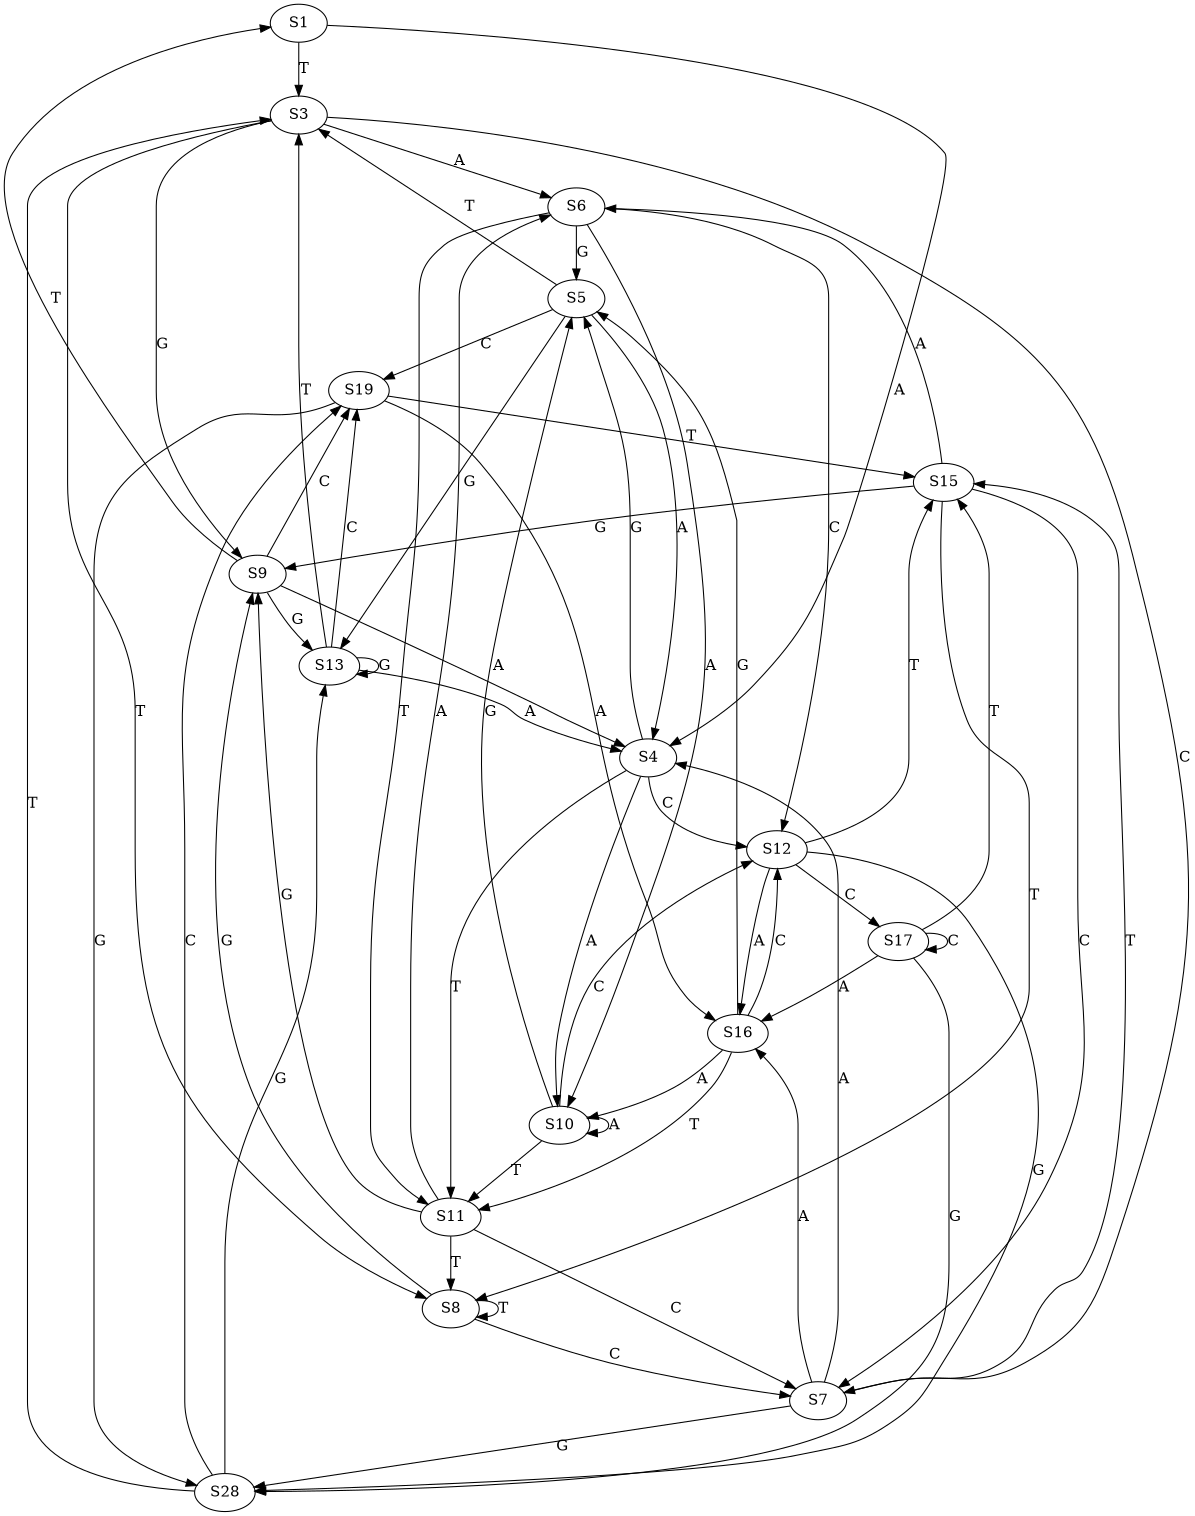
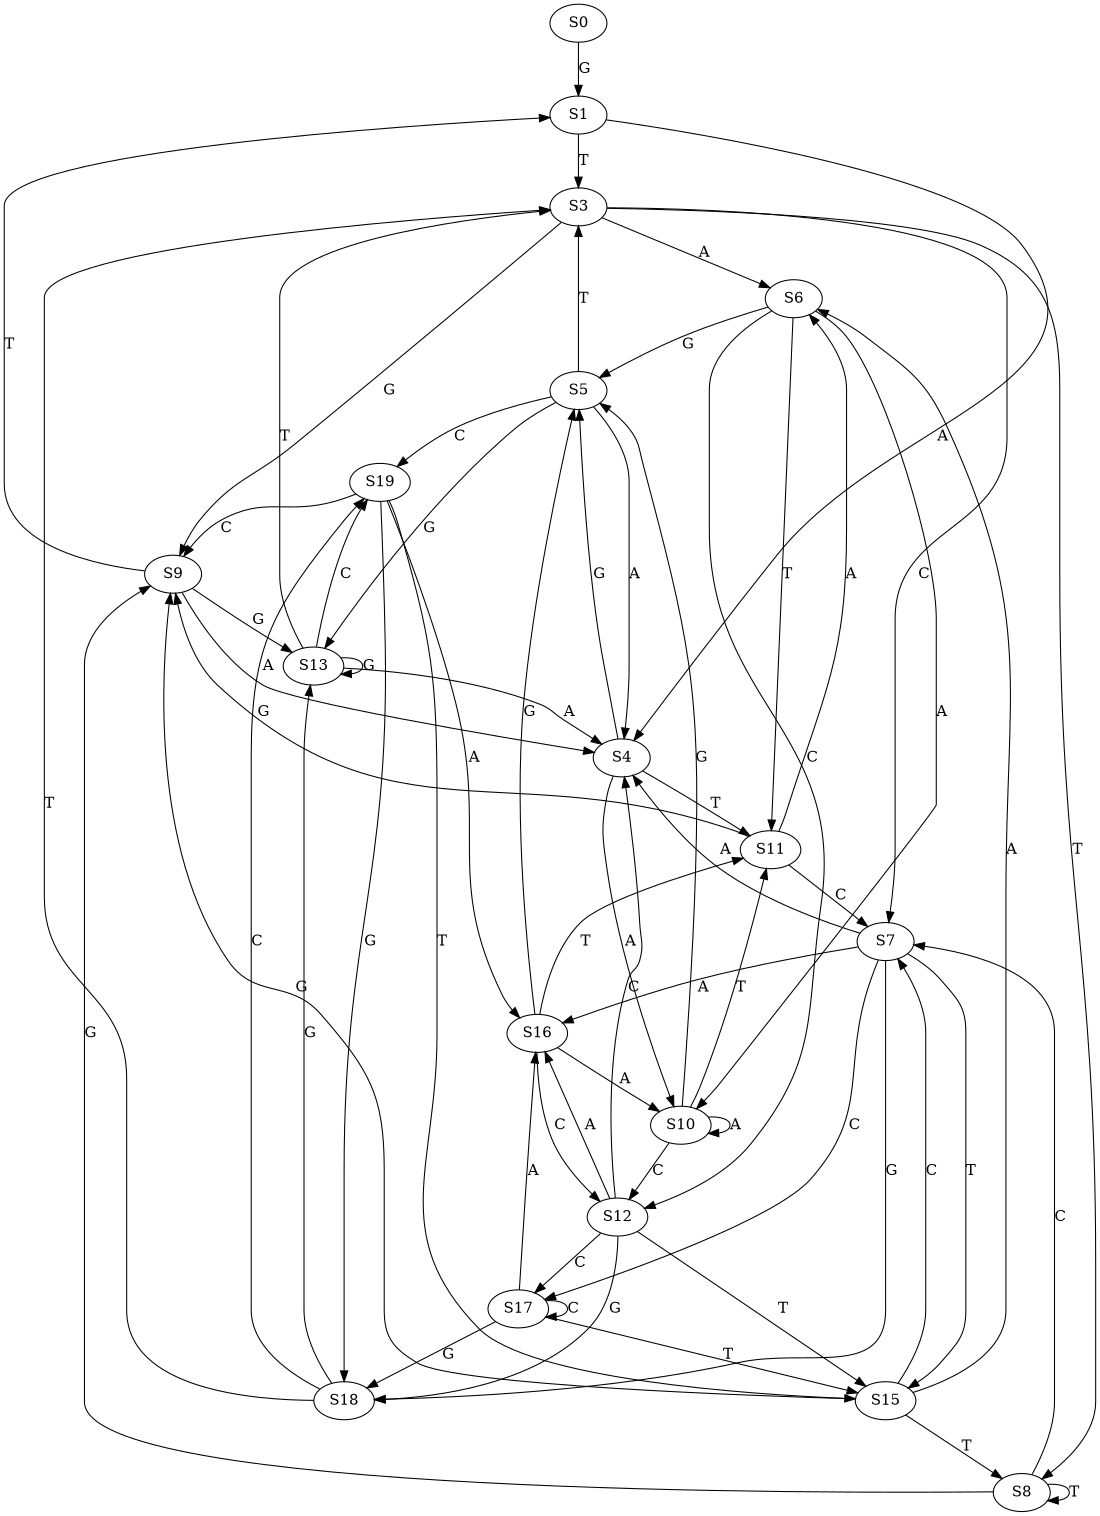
none -> (578, 23)
(300, 497) -> (267, 507)
(682, 827) -> (625, 991)
none -> (792, 1195)
(451, 1258) -> none
(225, 1493) -> (344, 1401)
